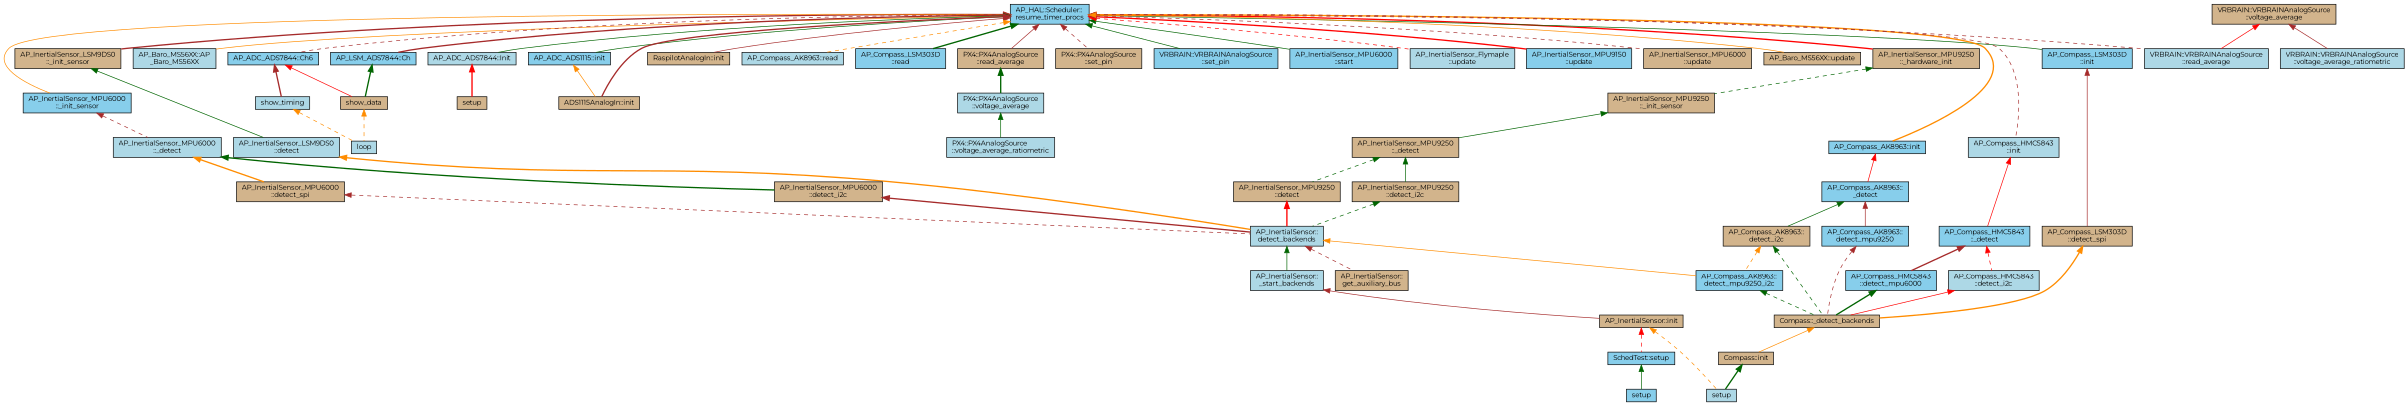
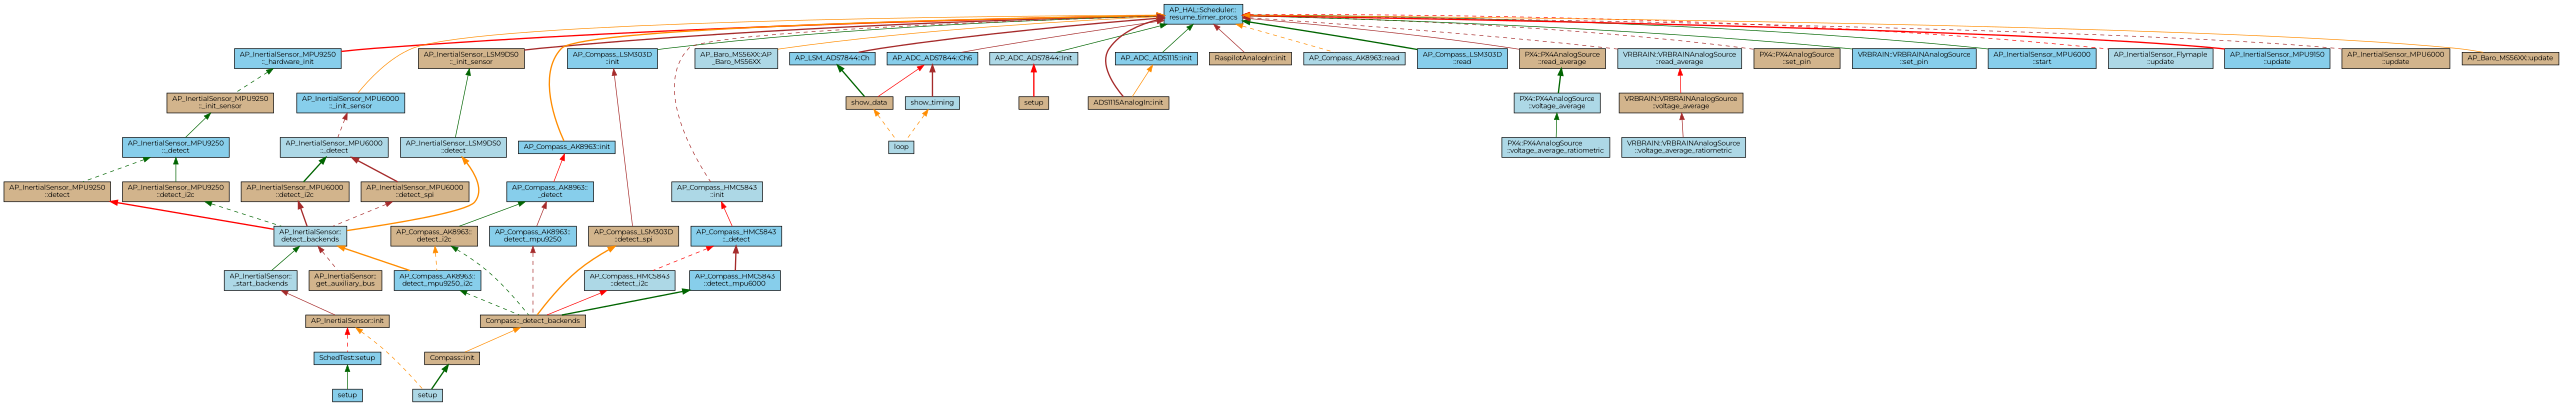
(651, 23) -> (1059, 36)
(2237, 38) -> (1681, 84)
(1926, 59) -> (288, 59)
(1405, 147) -> (176, 147)
(232, 171) -> (378, 171)
(1513, 258) -> (377, 259)
